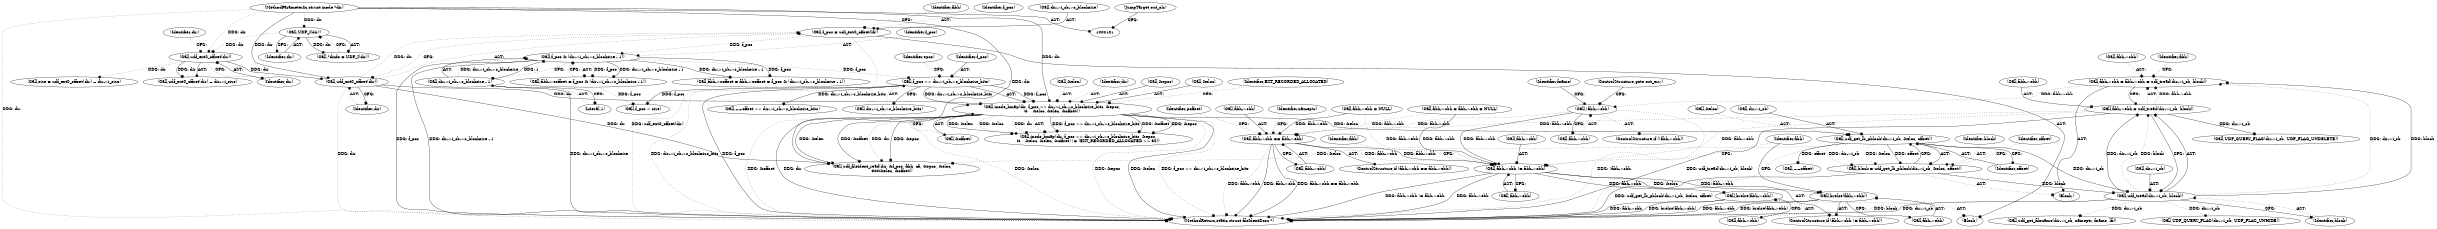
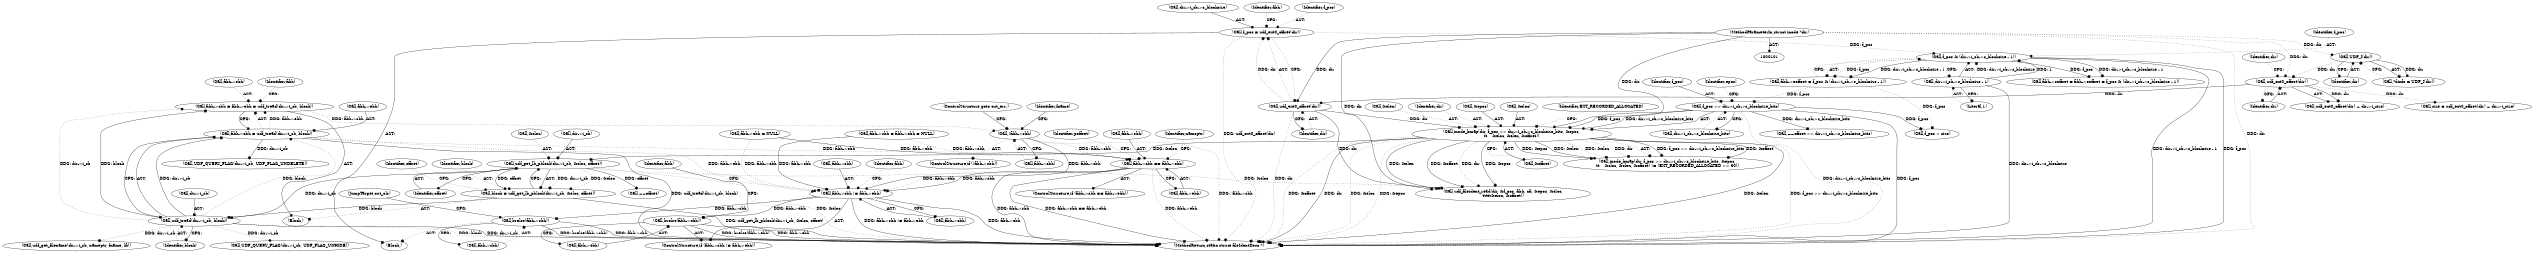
(1126, 20) -> (443, 208)
(845, 32) -> (1267, 32)
(771, 66) -> (1783, 94)
